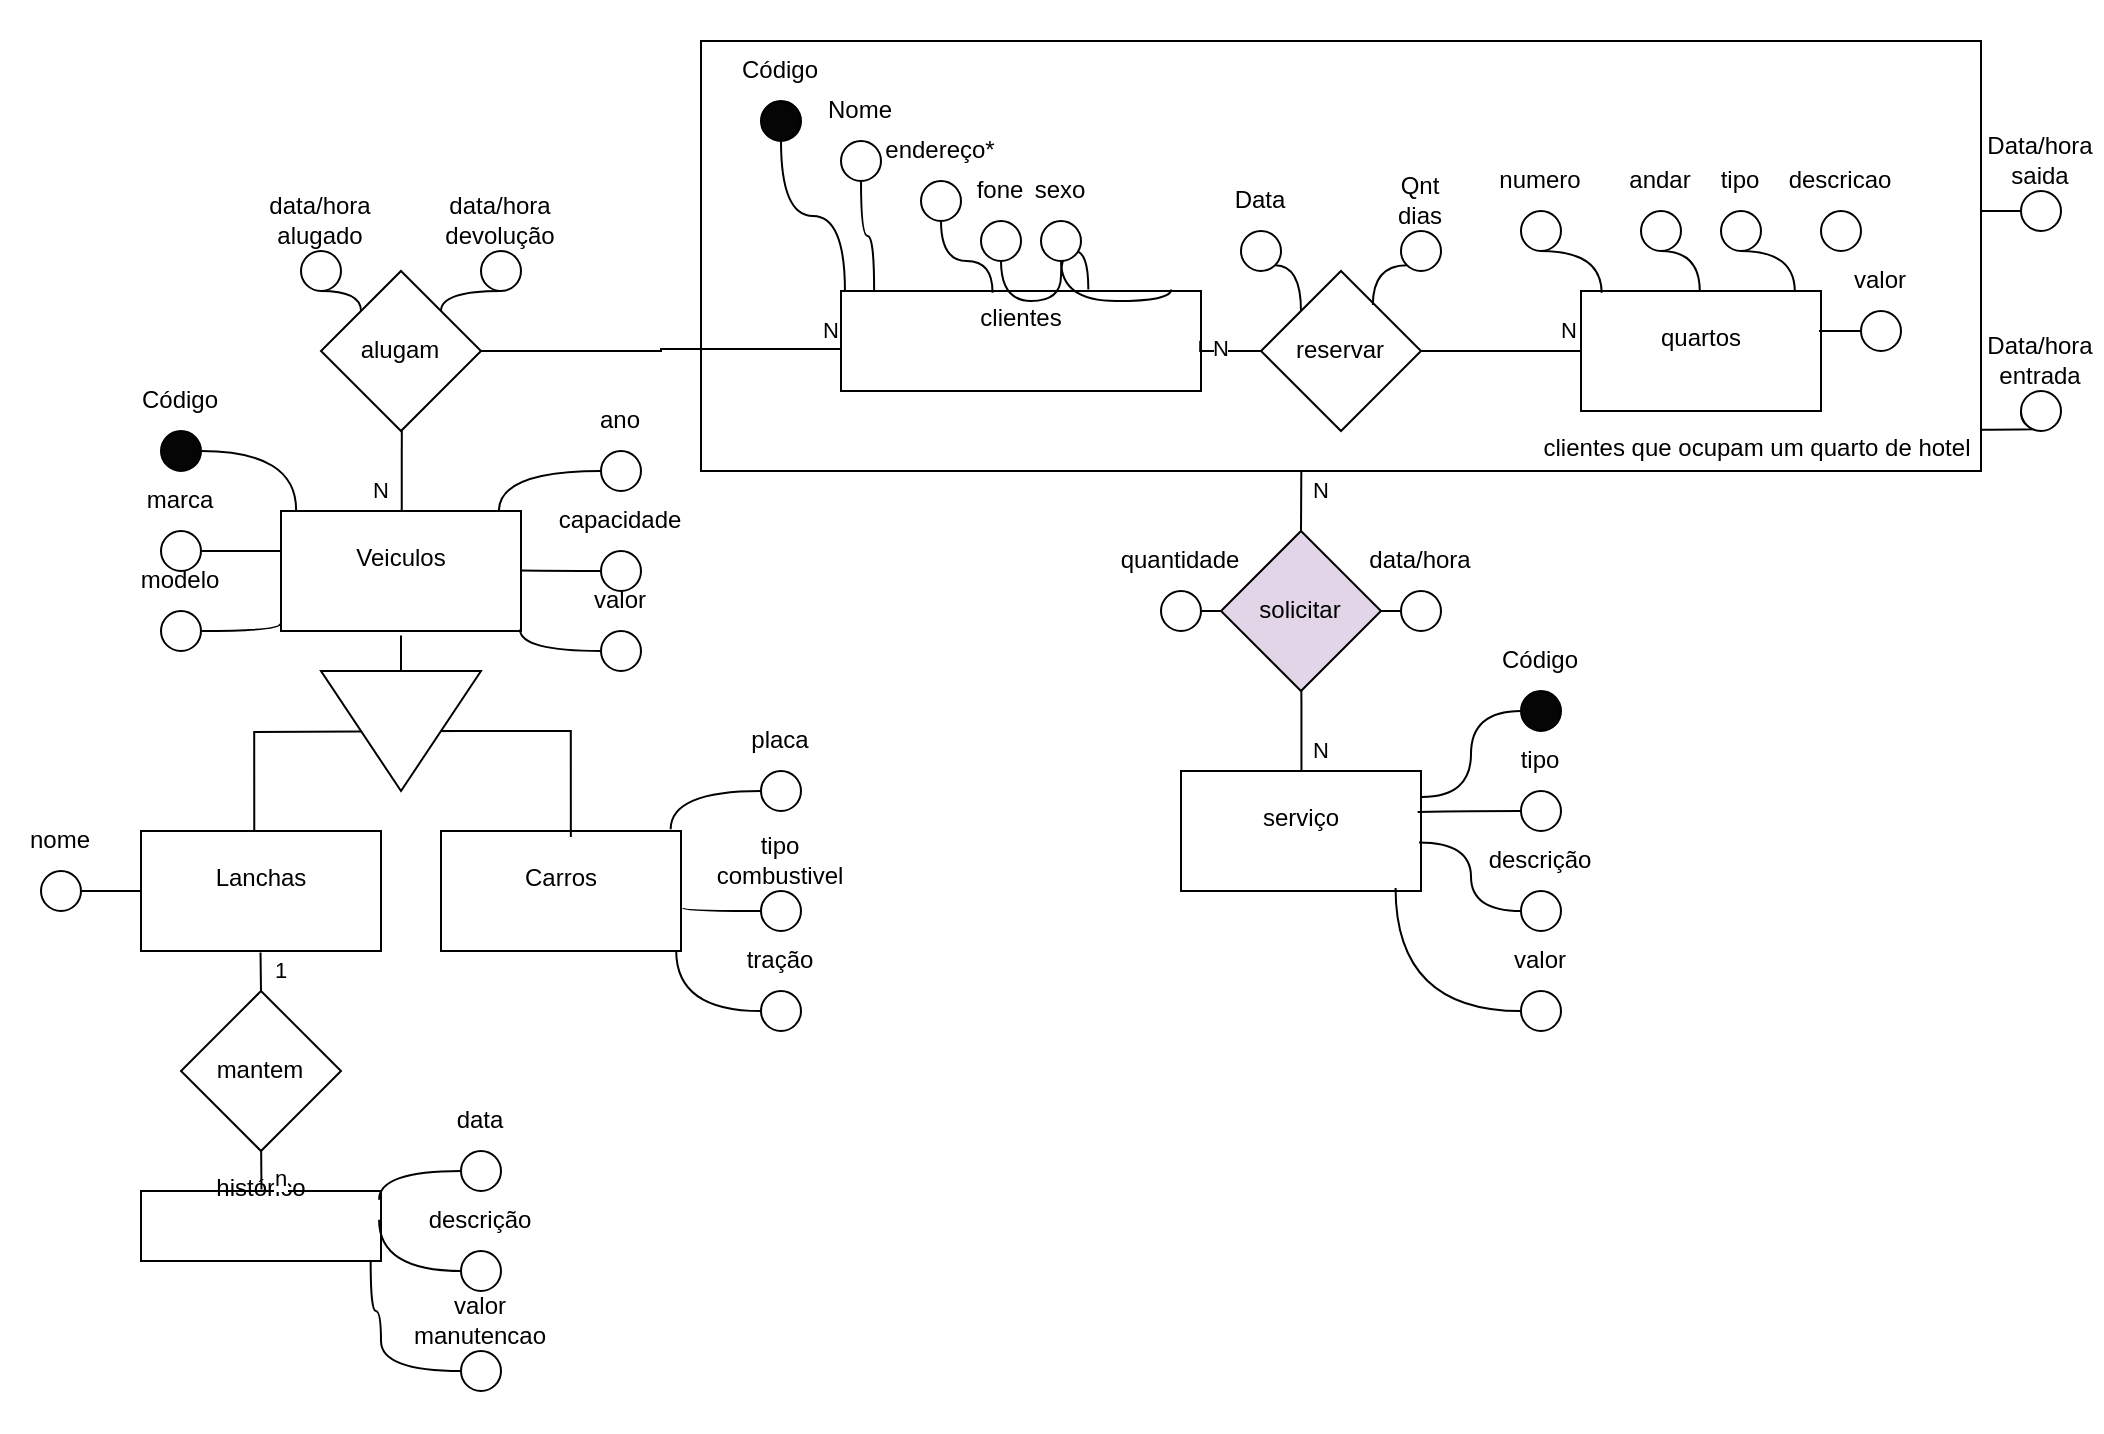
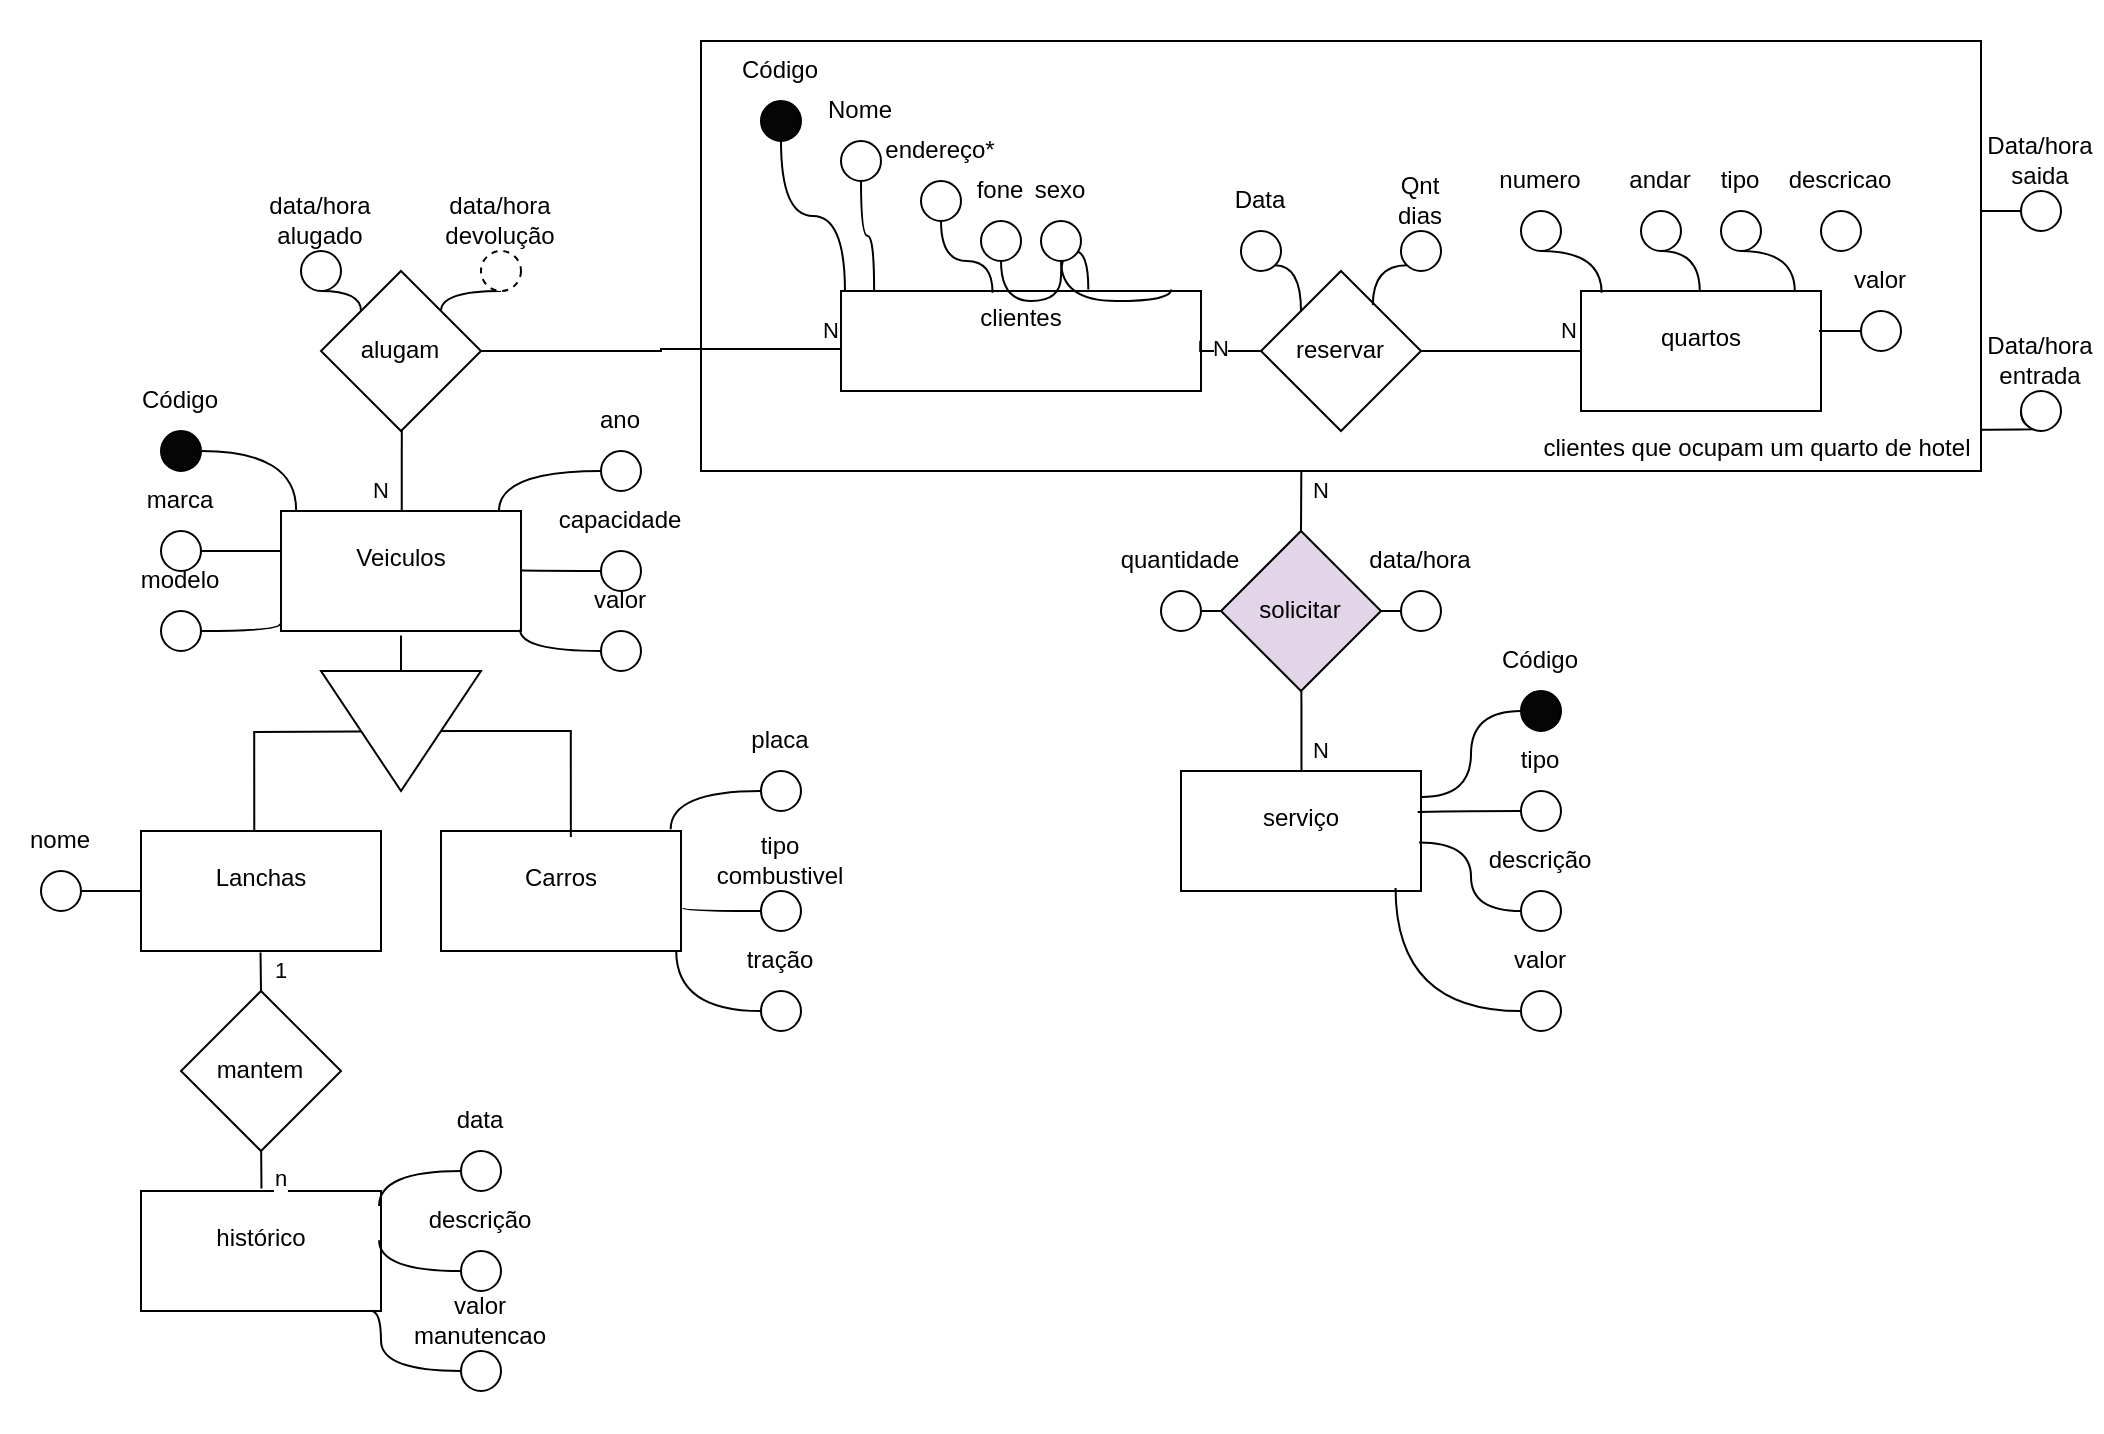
(501, 271) -> (501, 271)
(261, 1226) -> (261, 1251)
